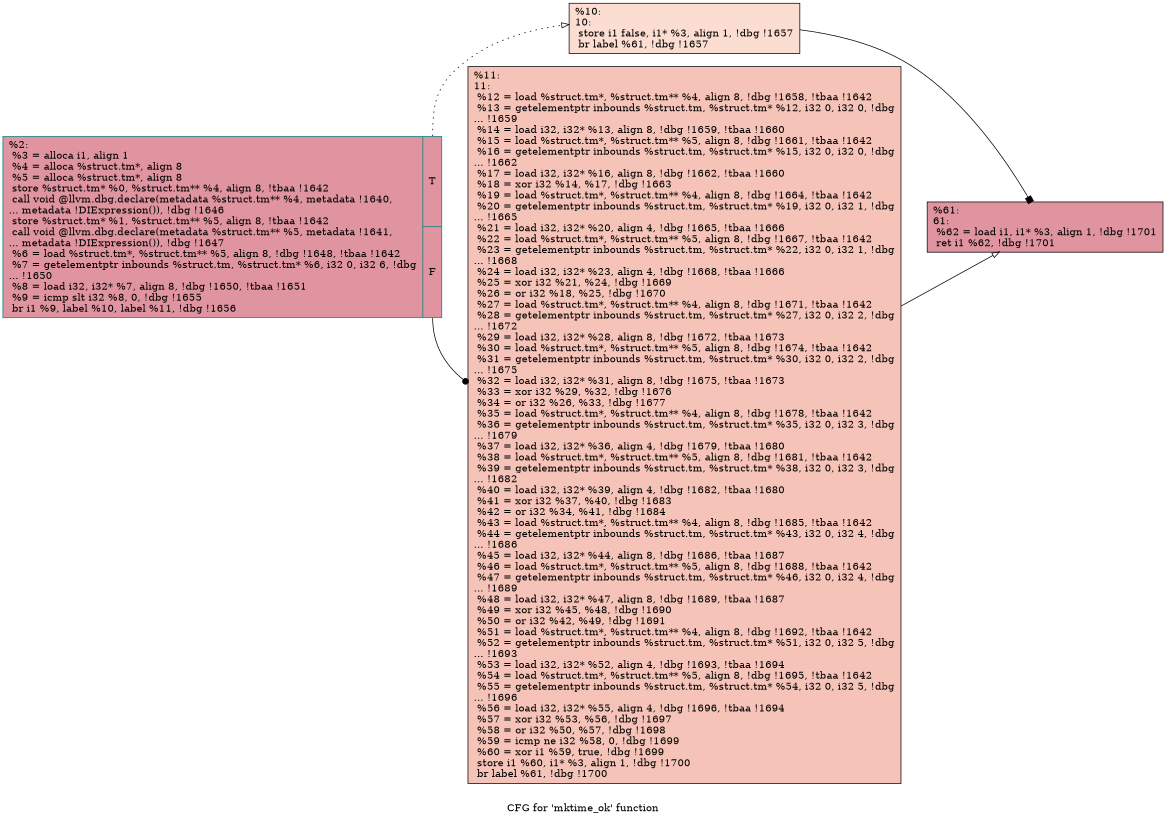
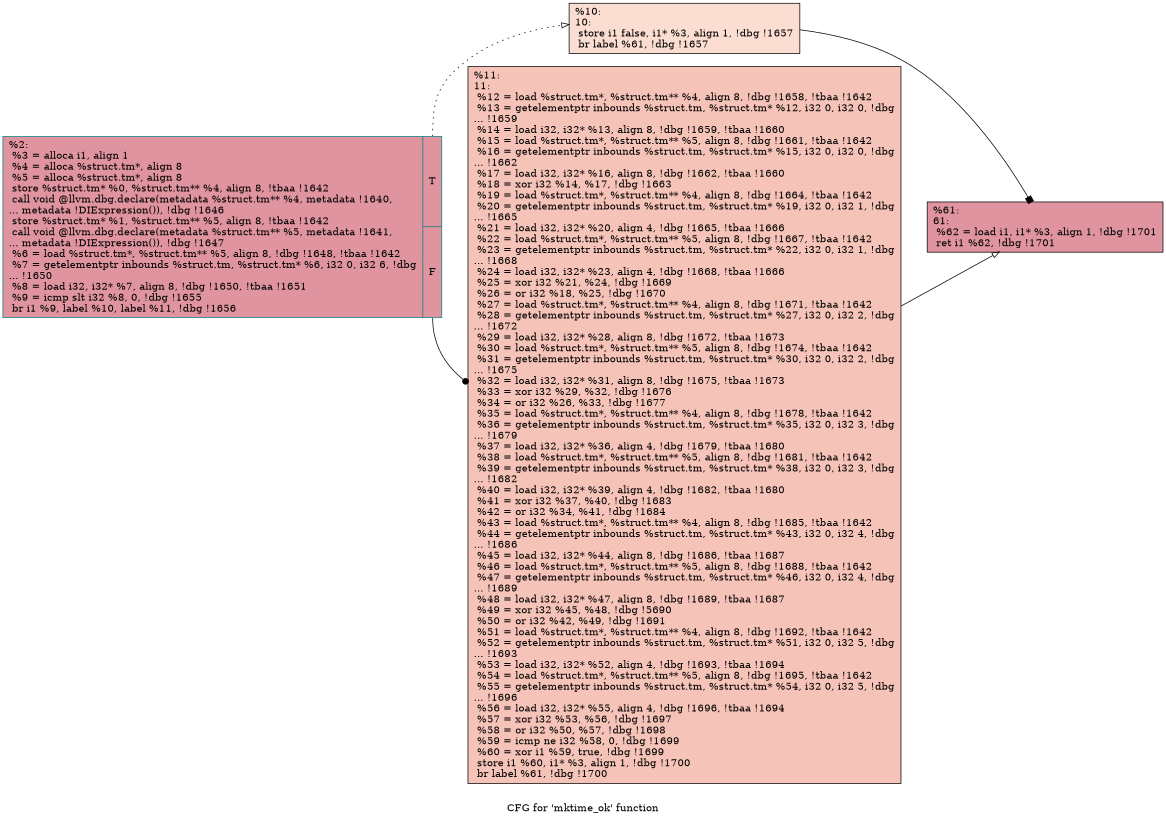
(573, 610) -> (573, 610)
